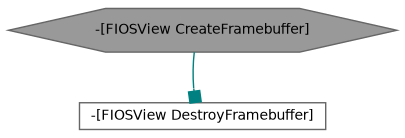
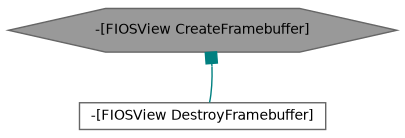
(193, 70) -> (212, 85)
